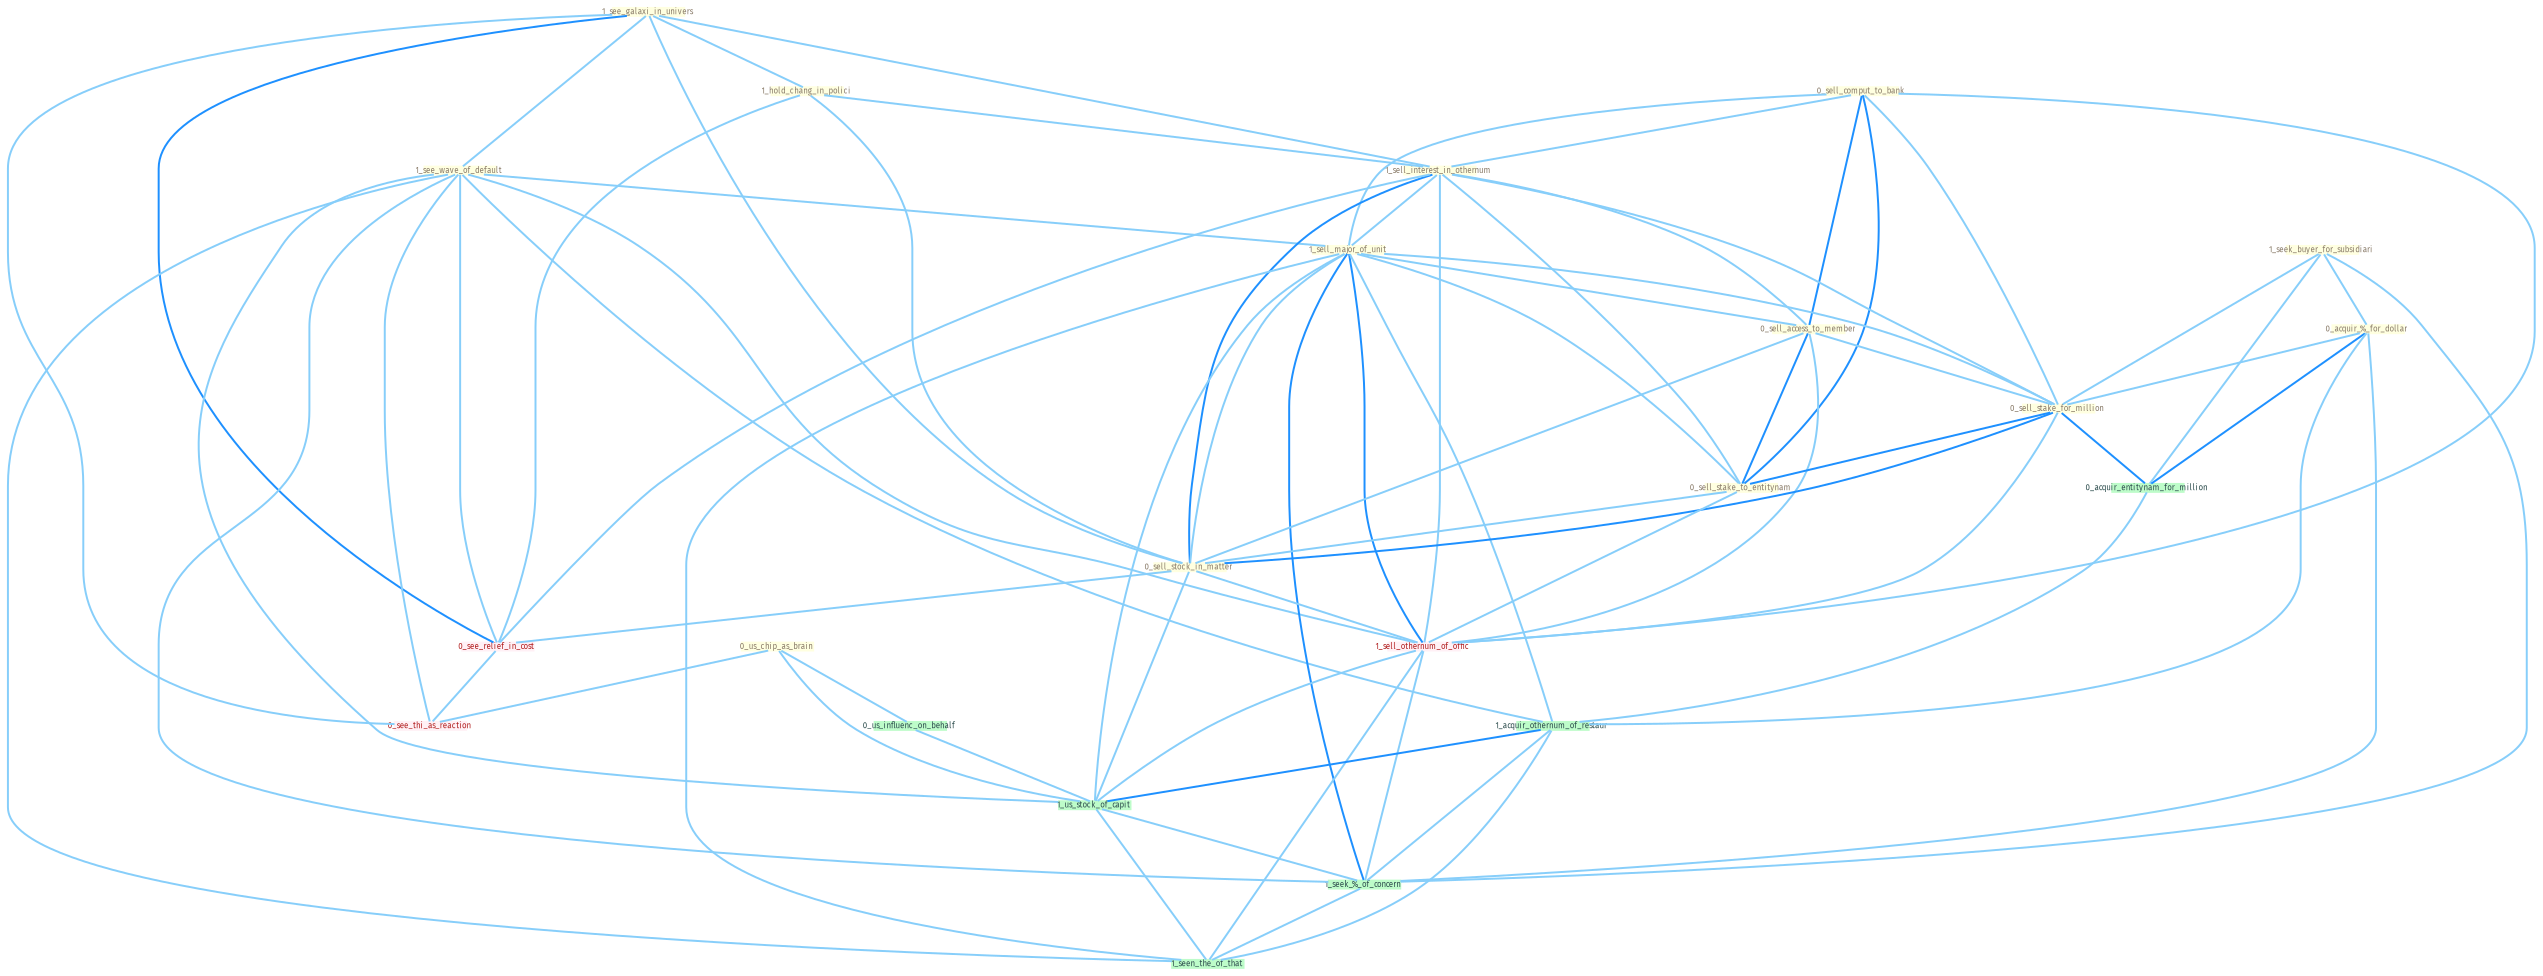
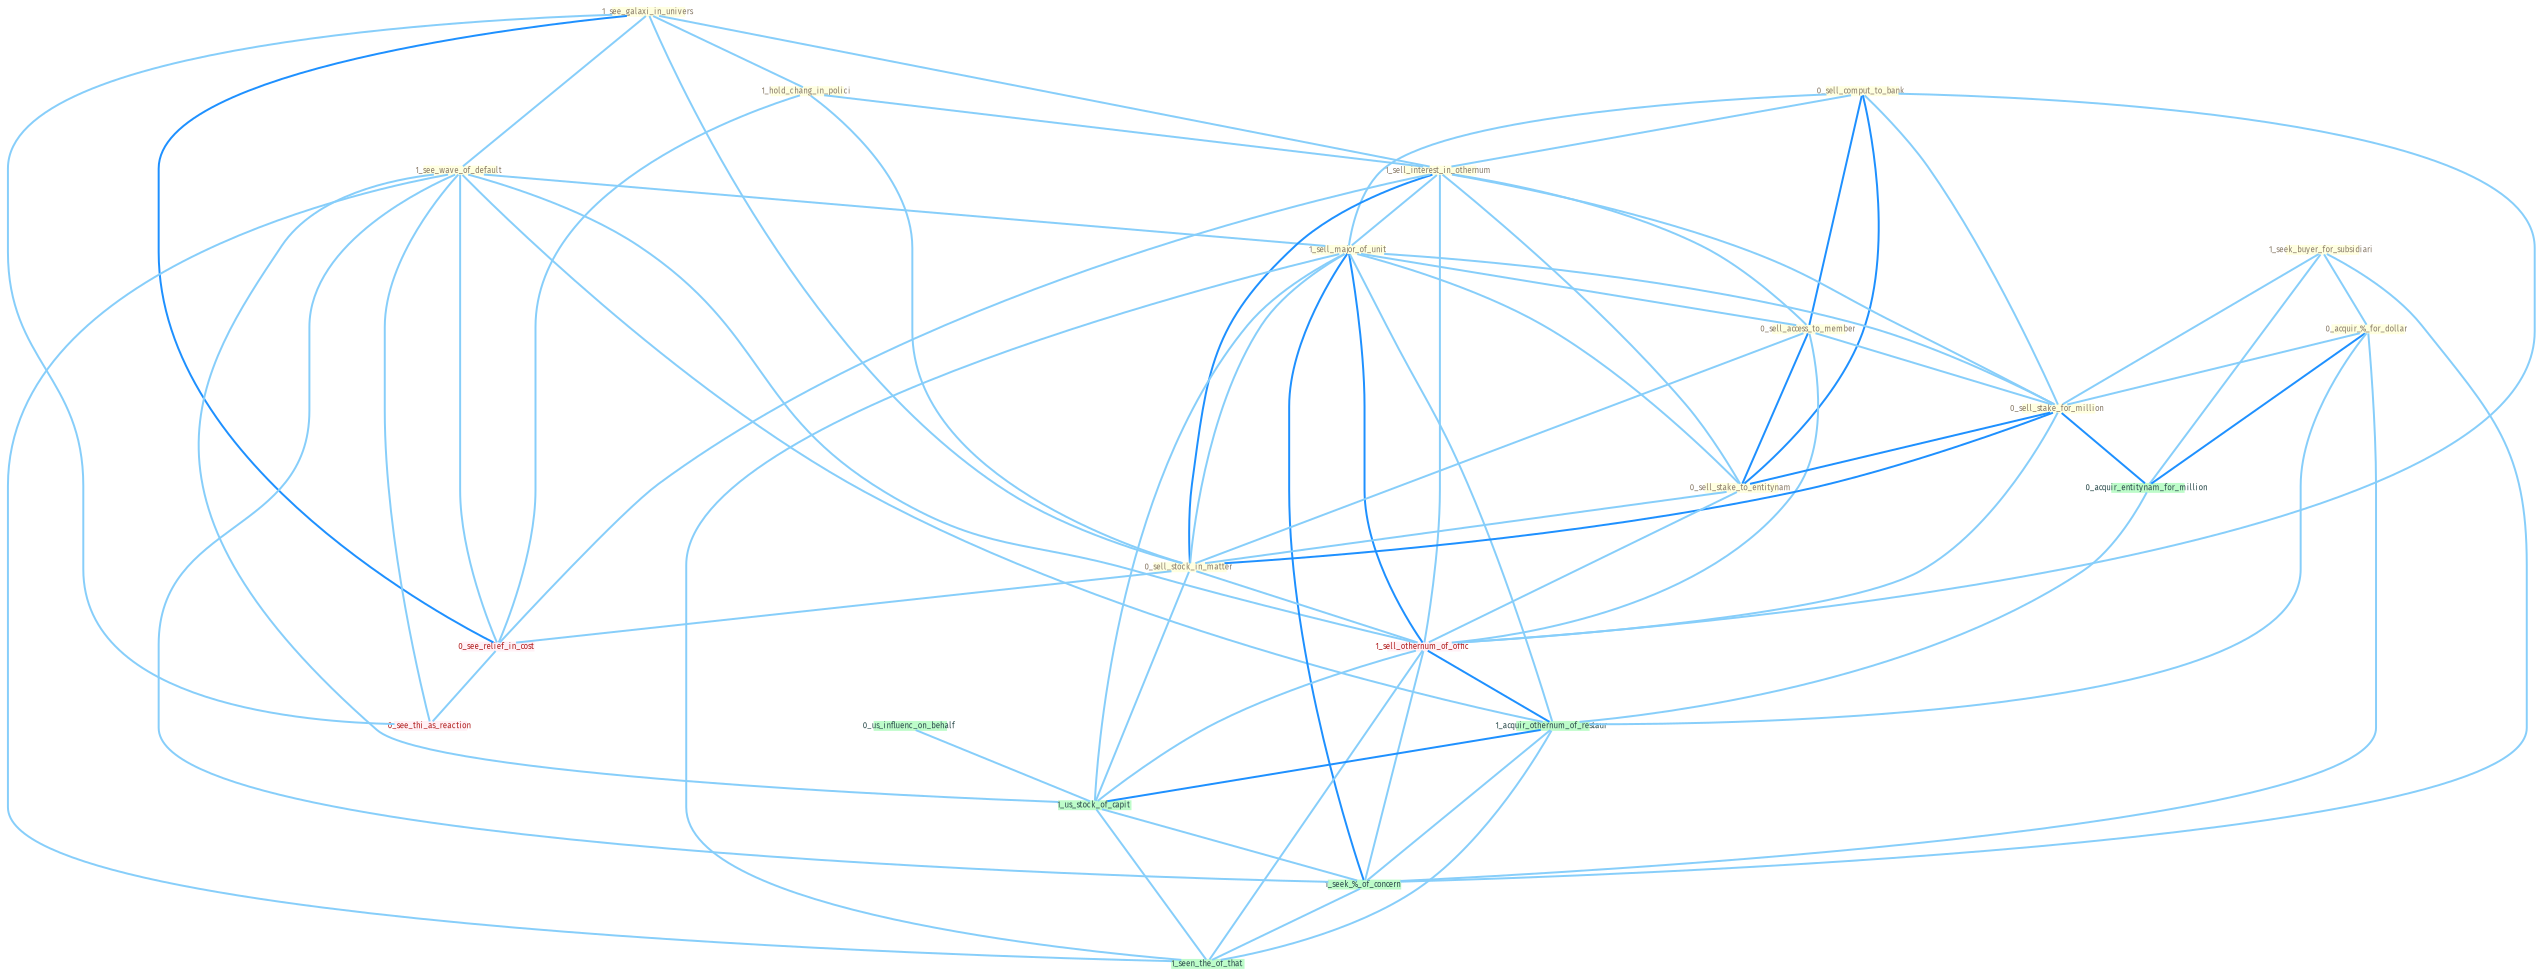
(777, 647) -> none
none -> (1489, 686)
